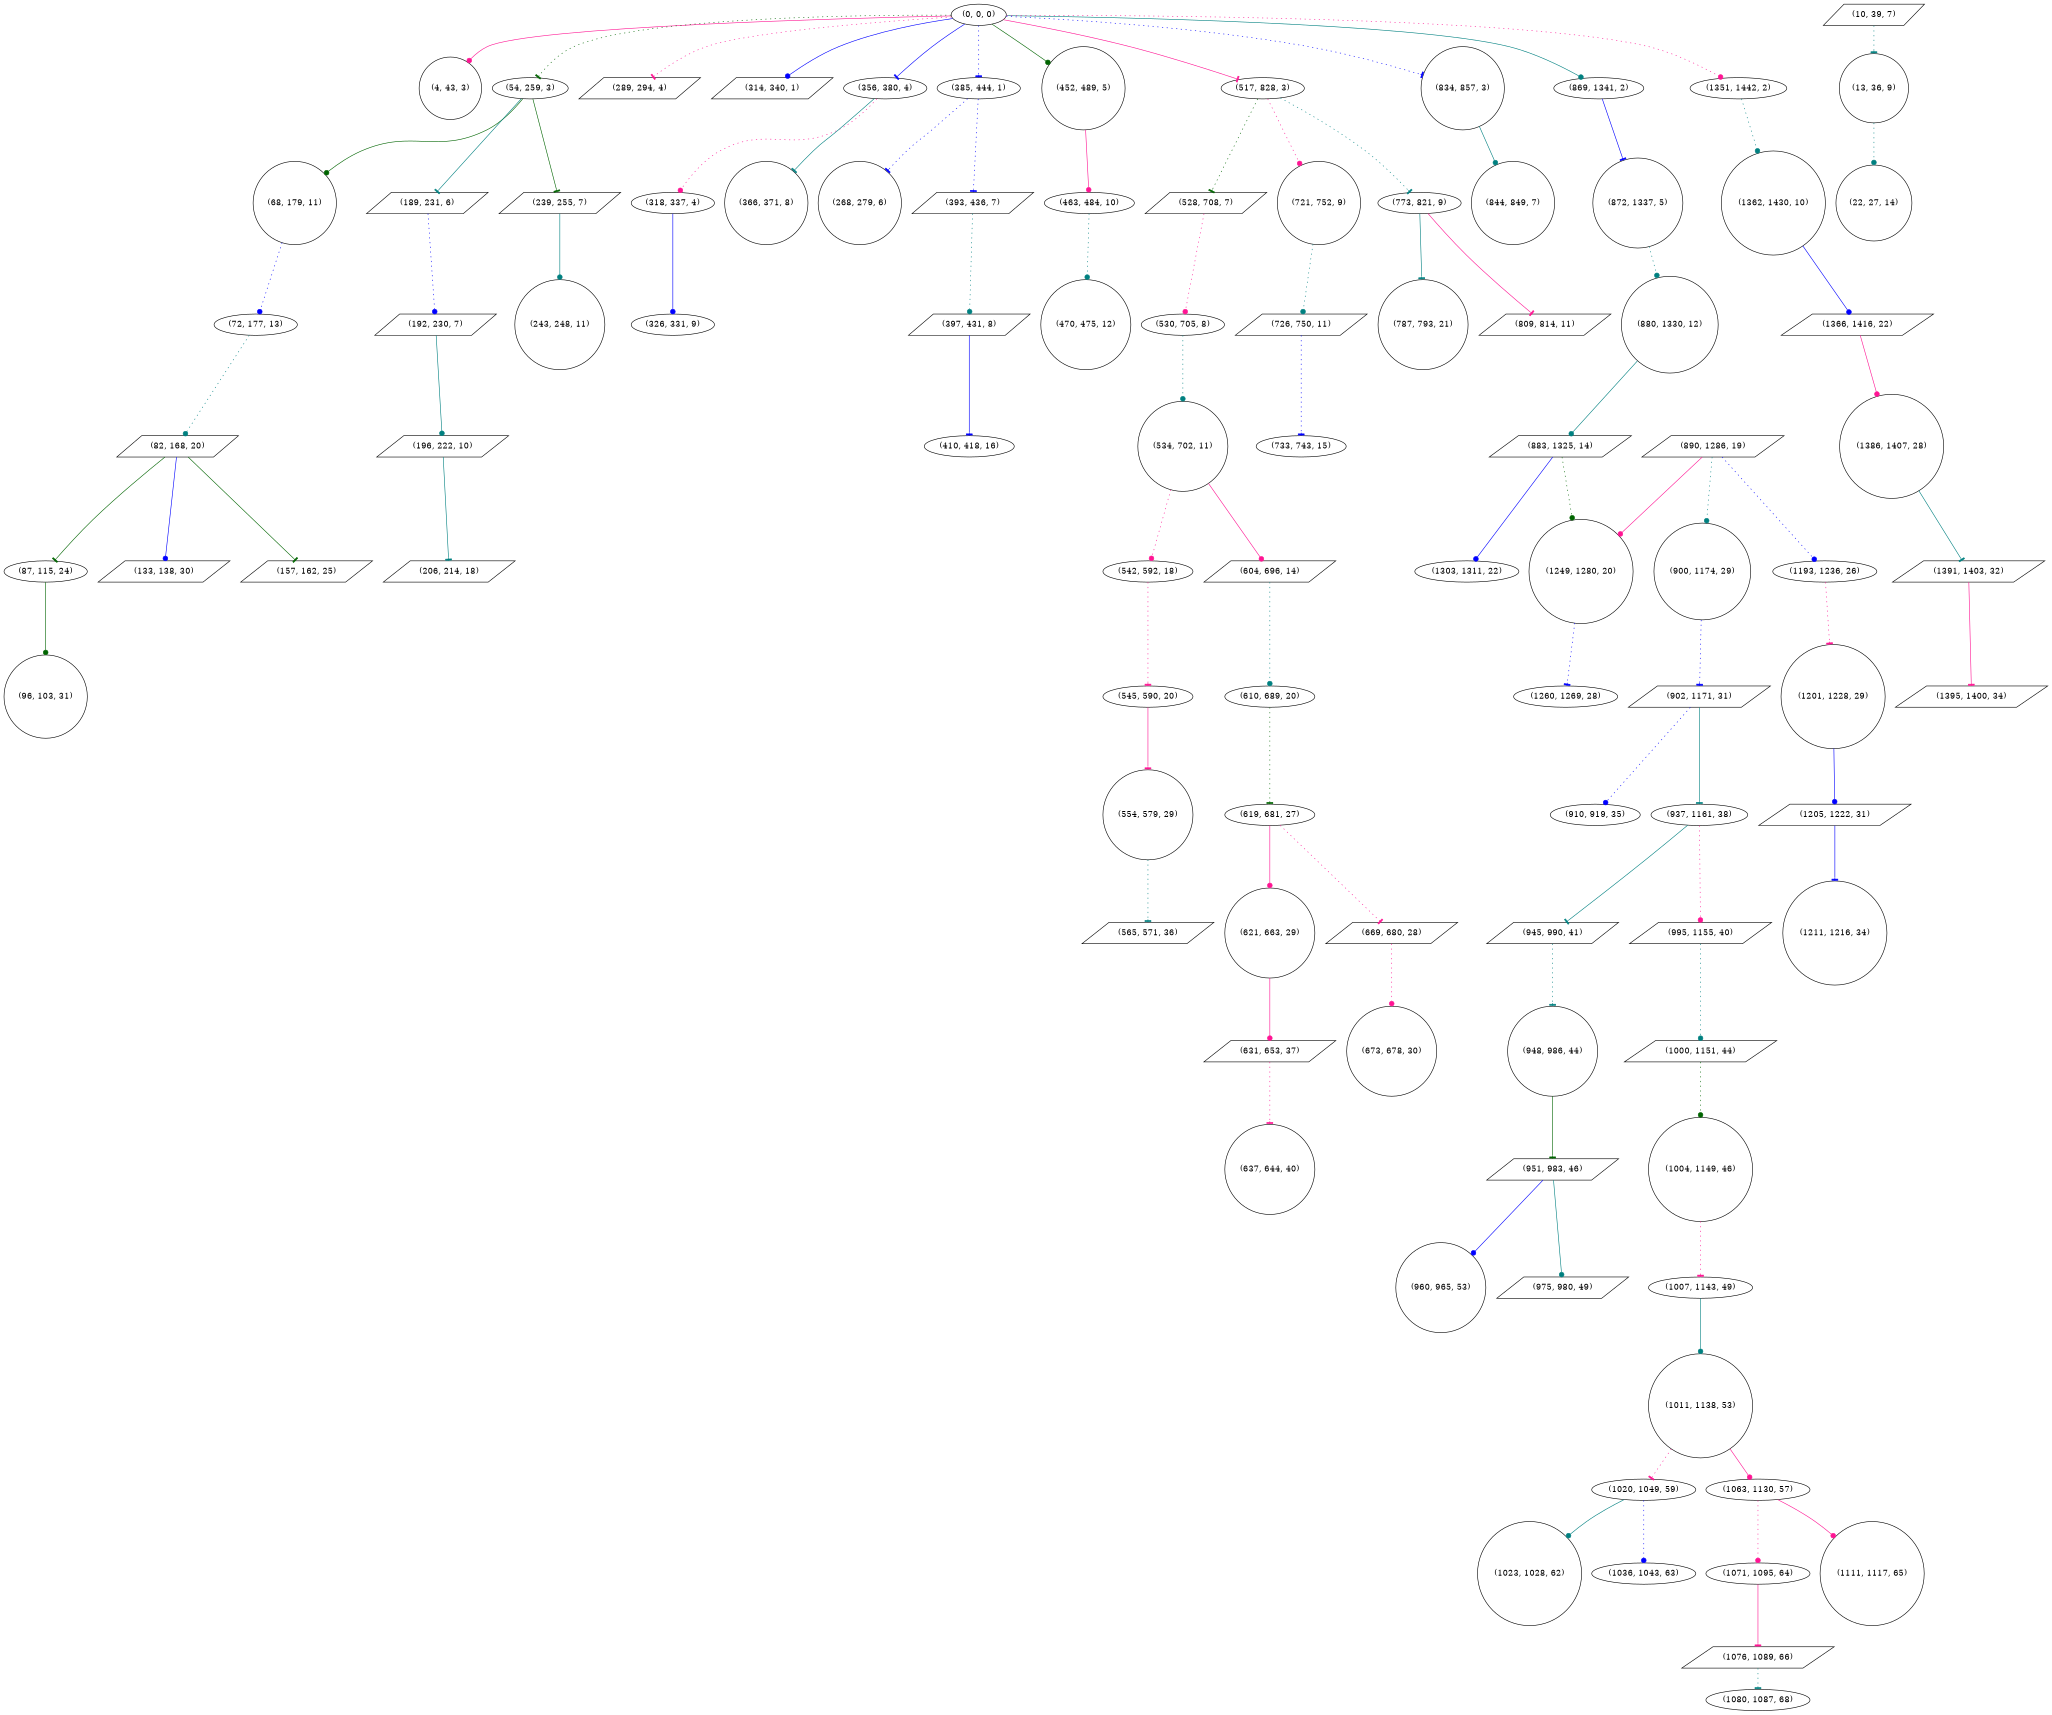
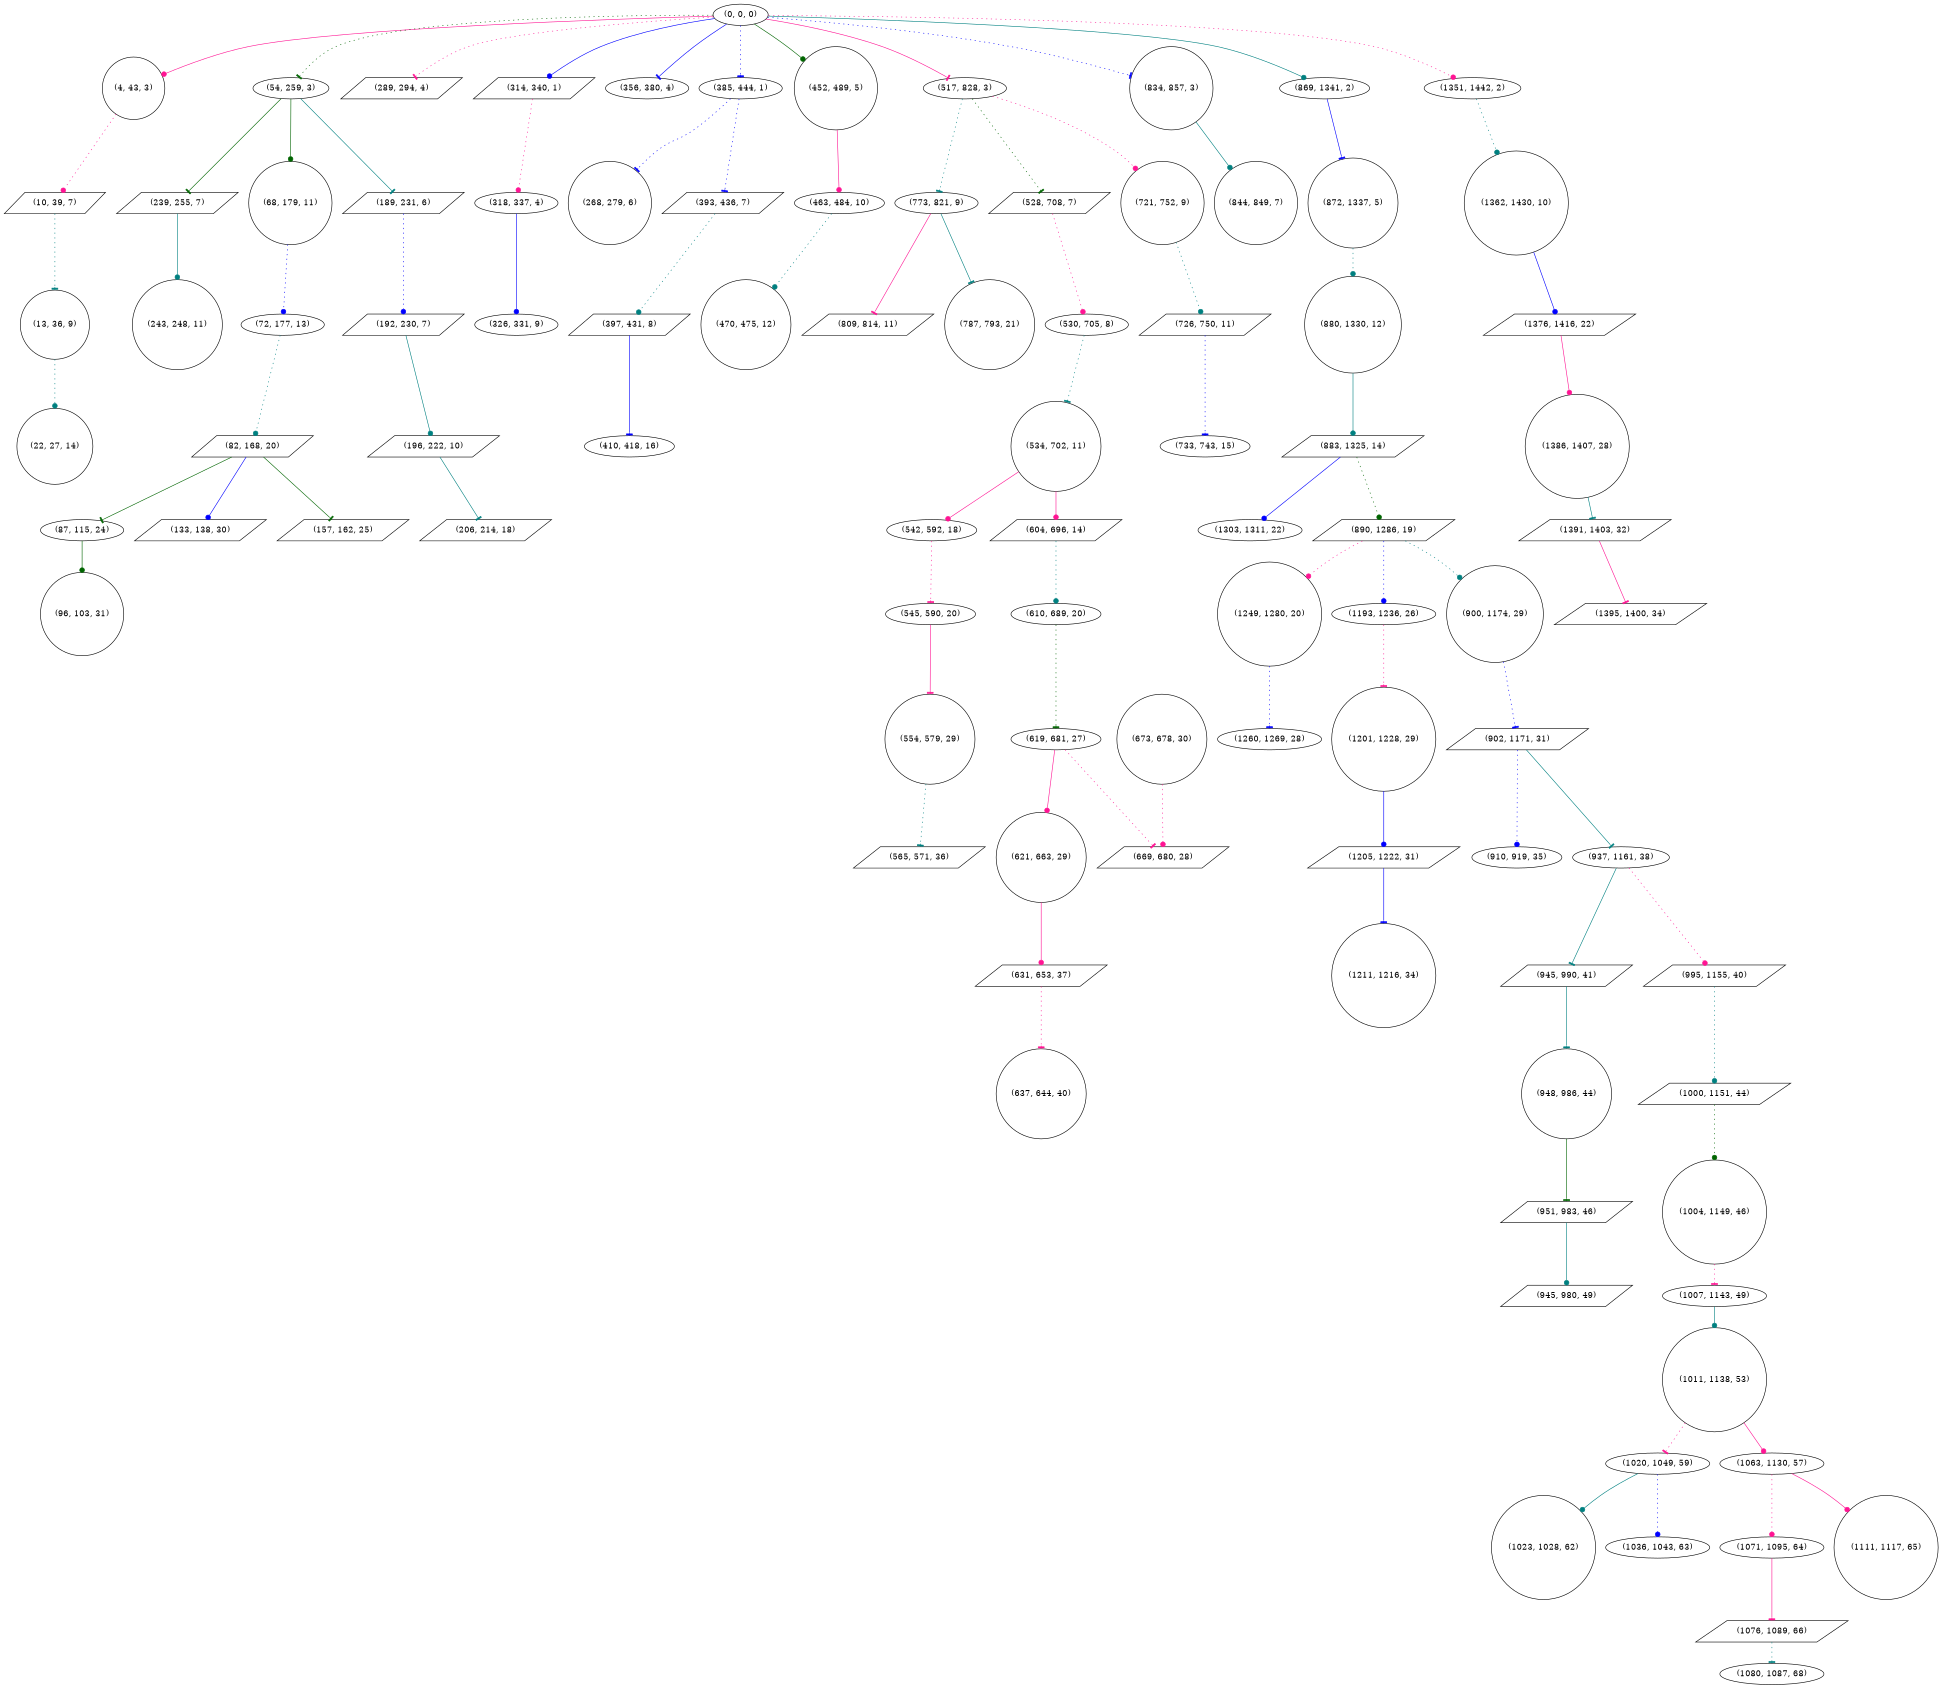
(777, 139) -> (526, 143)
none -> (90, 151)
(766, 203) -> none
(1857, 325) -> (1560, 325)
(1183, 366) -> (1076, 367)
(1567, 486) -> (1367, 486)
(1662, 495) -> (1335, 556)
(1161, 523) -> (984, 495)
(1392, 972) -> (1163, 813)
(1553, 973) -> (1567, 1016)
(1441, 1288) -> none
(1563, 1288) -> (1567, 1296)
